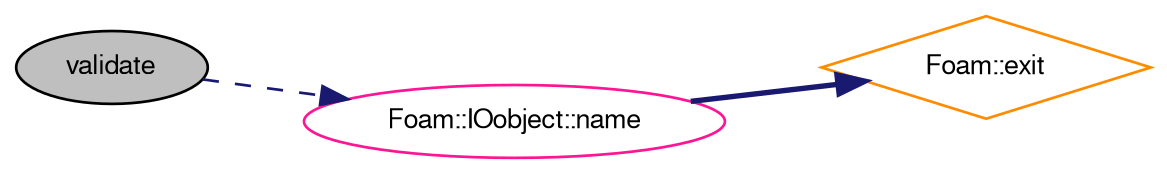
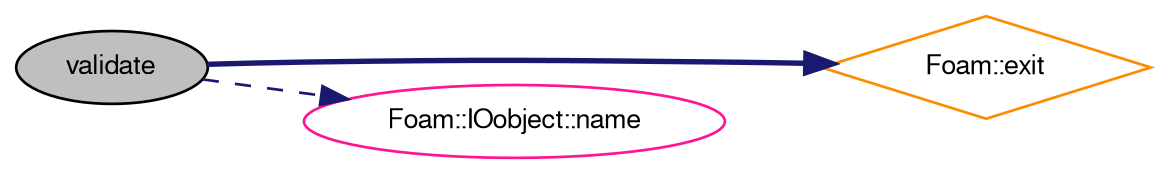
(764, 93) -> (507, 60)
